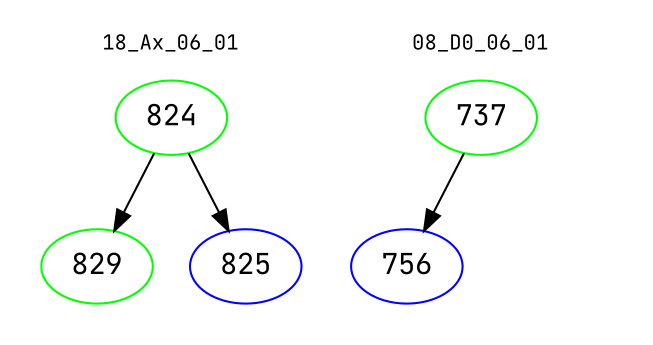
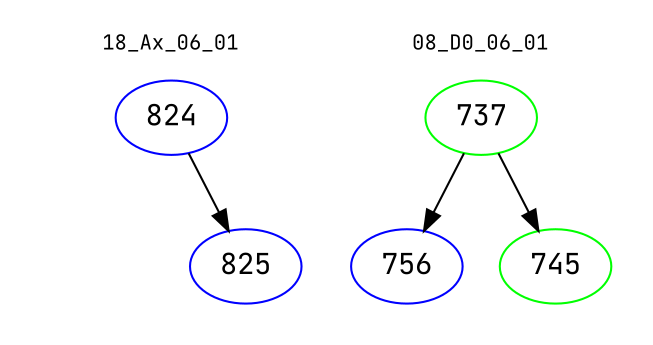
(171, 118) -> (171, 118)
(97, 266) -> none
none -> (556, 266)
